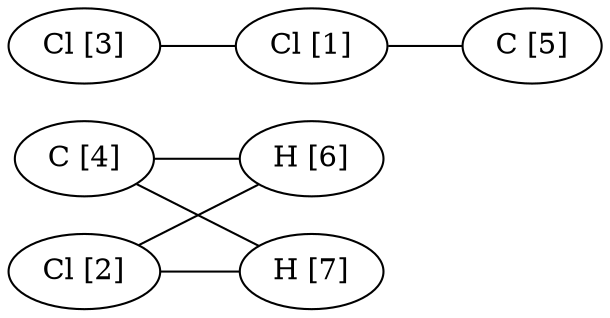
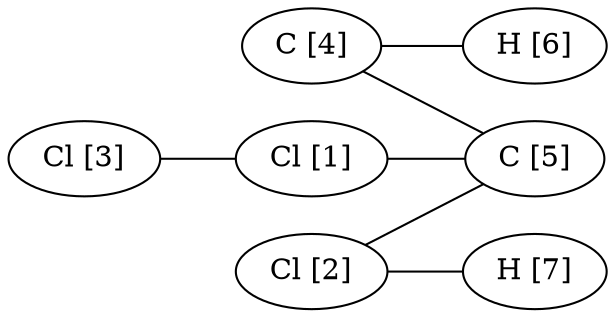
(182, 207) -> (423, 102)
(184, 222) -> (425, 214)
